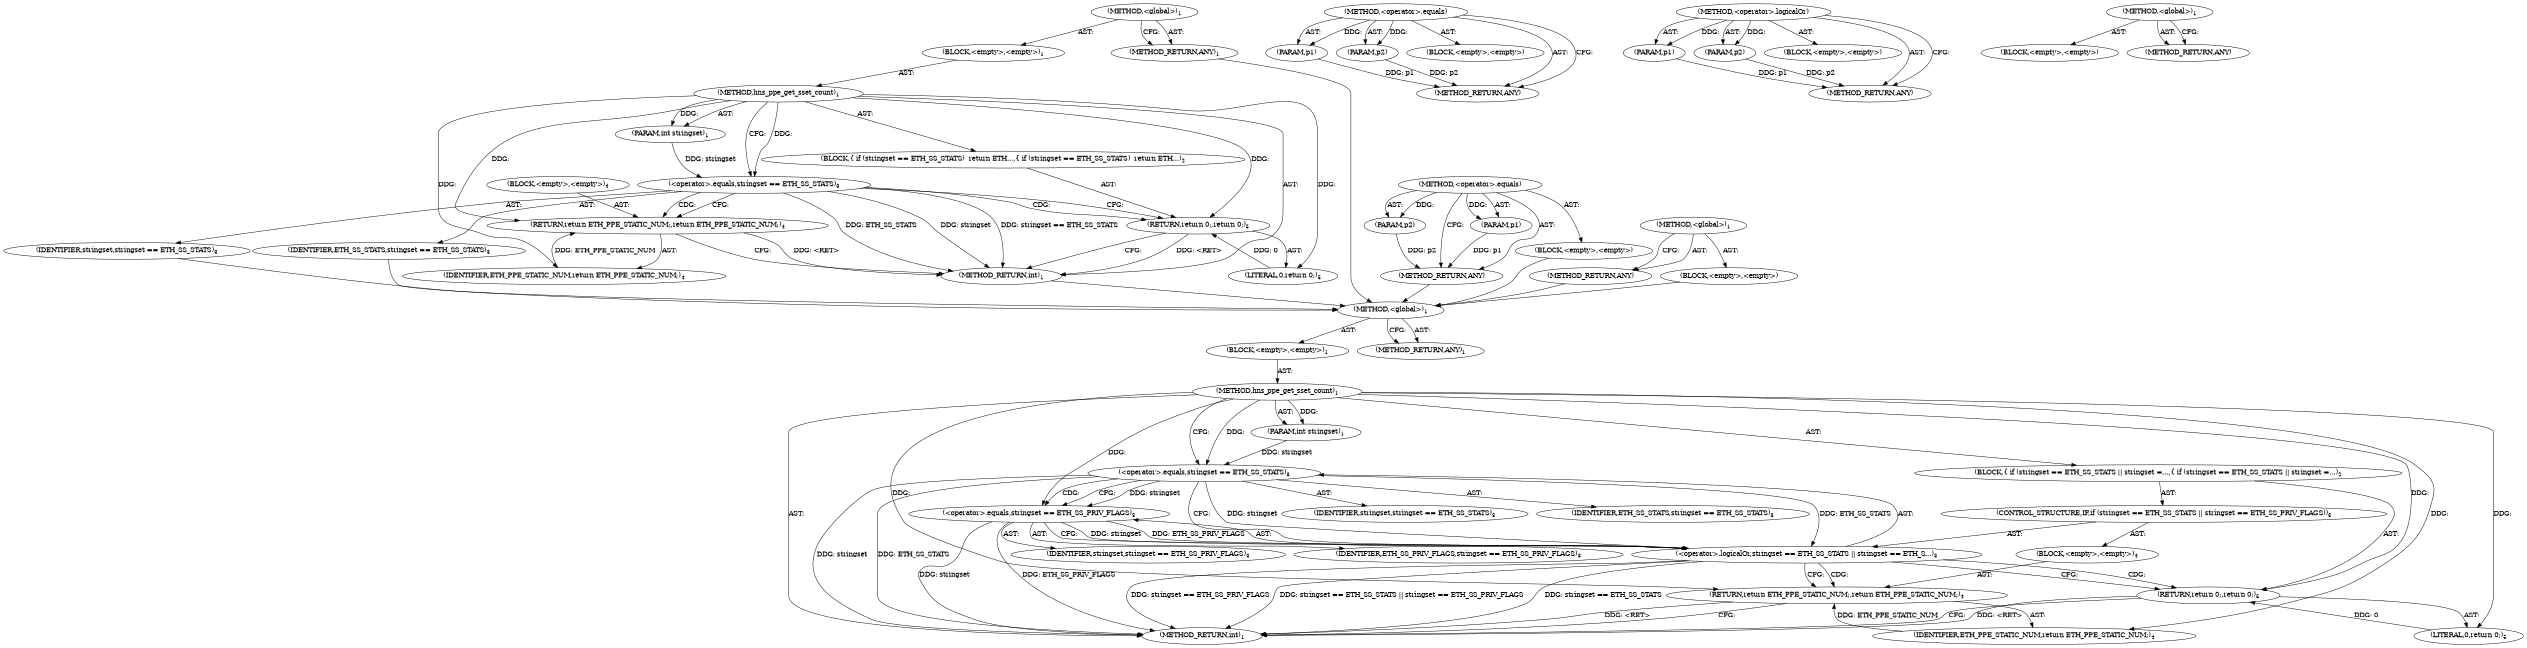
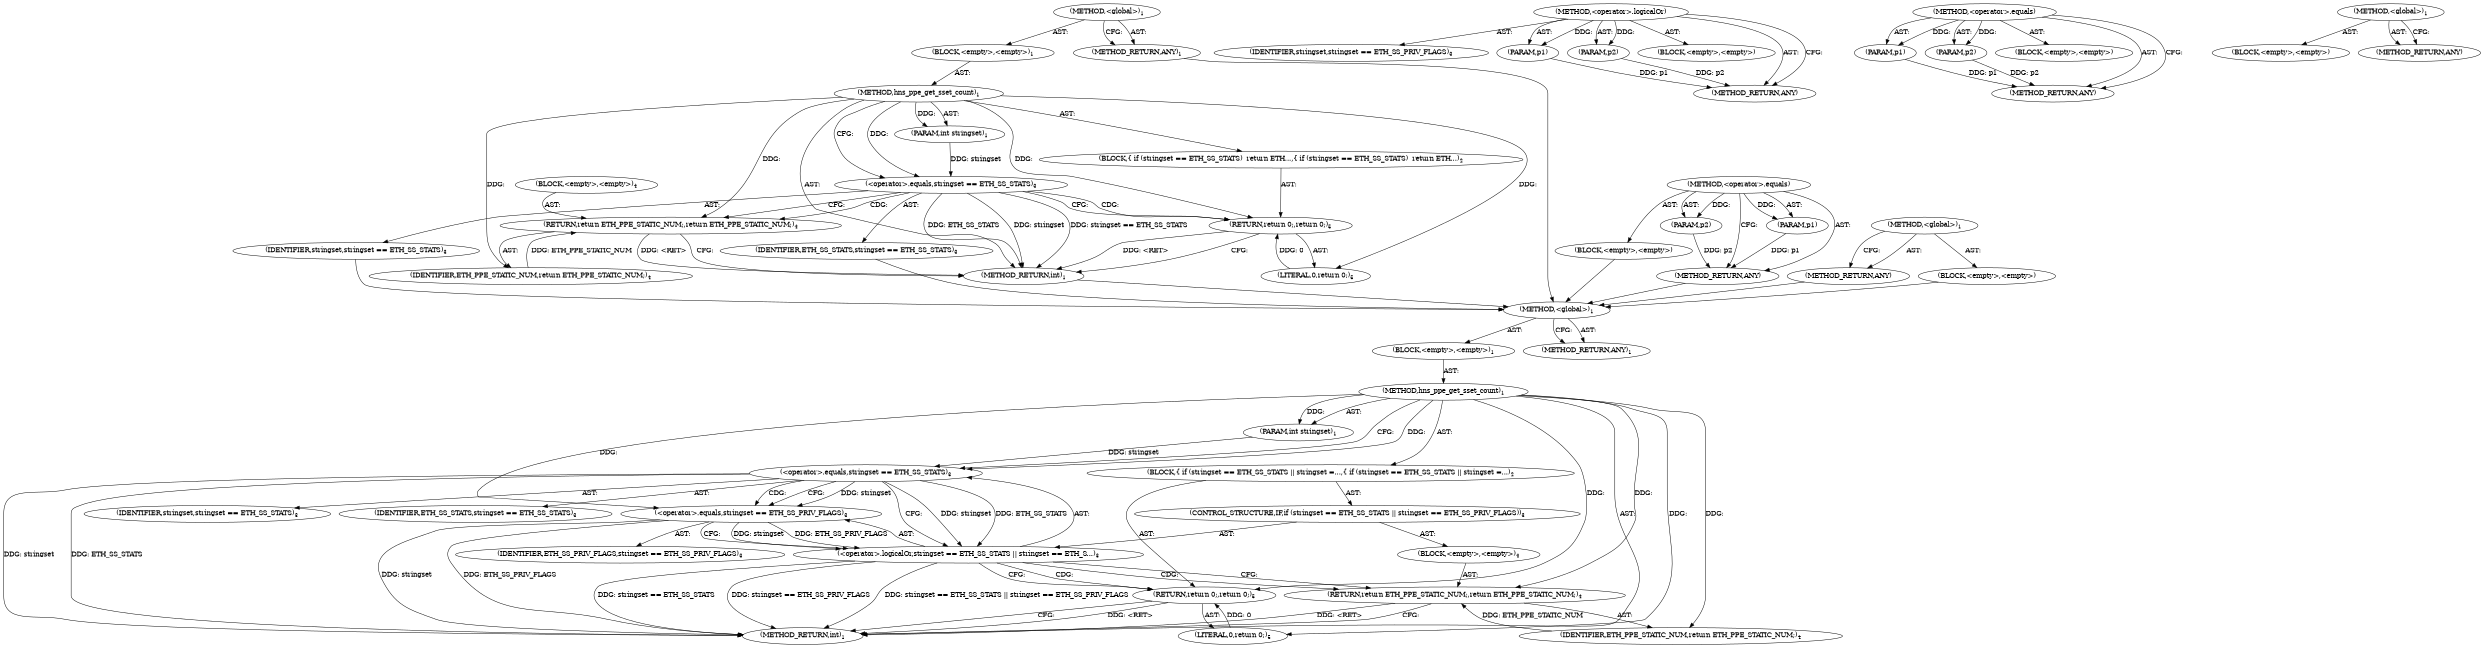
(1016, 543) -> (1486, 32)
